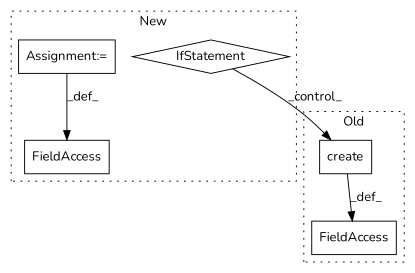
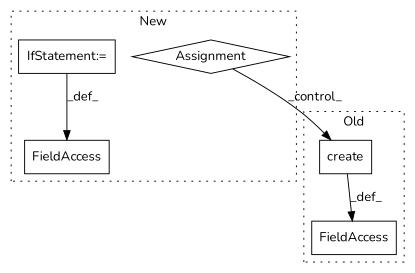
(67, 57) -> (67, 57)
(211, 57) -> (211, 57)
